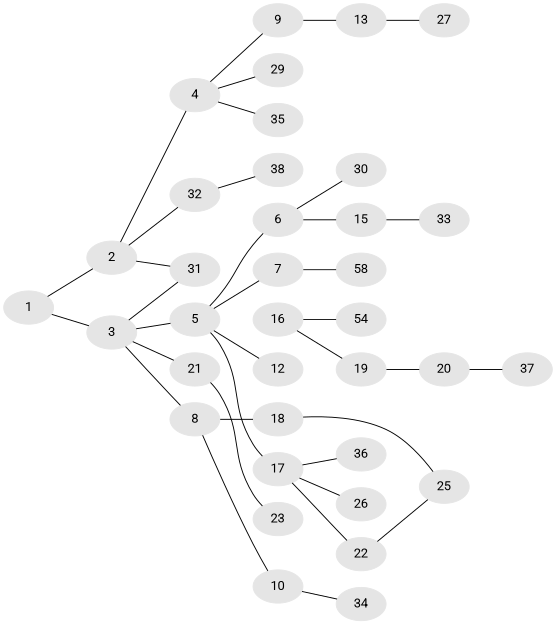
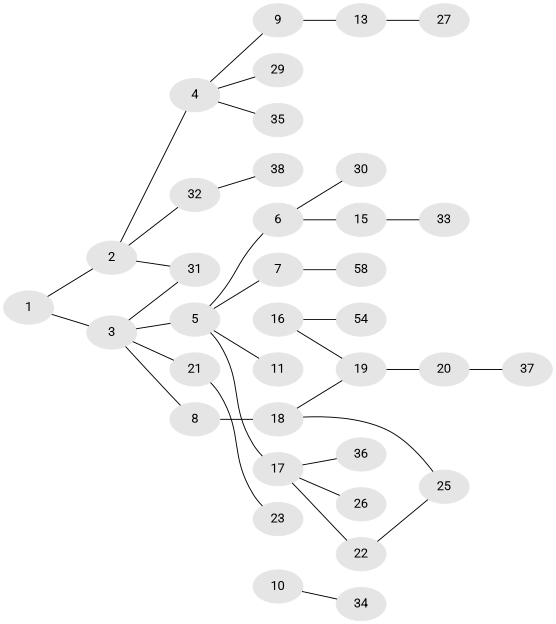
(278, 369) -> (278, 369)
none -> (320, 394)
(234, 504) -> none
